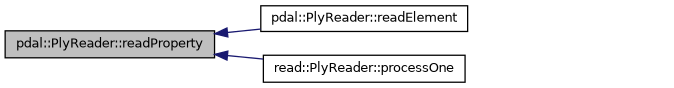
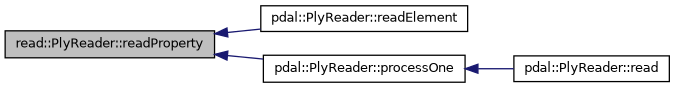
(110, 44) -> (110, 44)
(364, 69) -> (364, 69)
none -> (592, 69)
